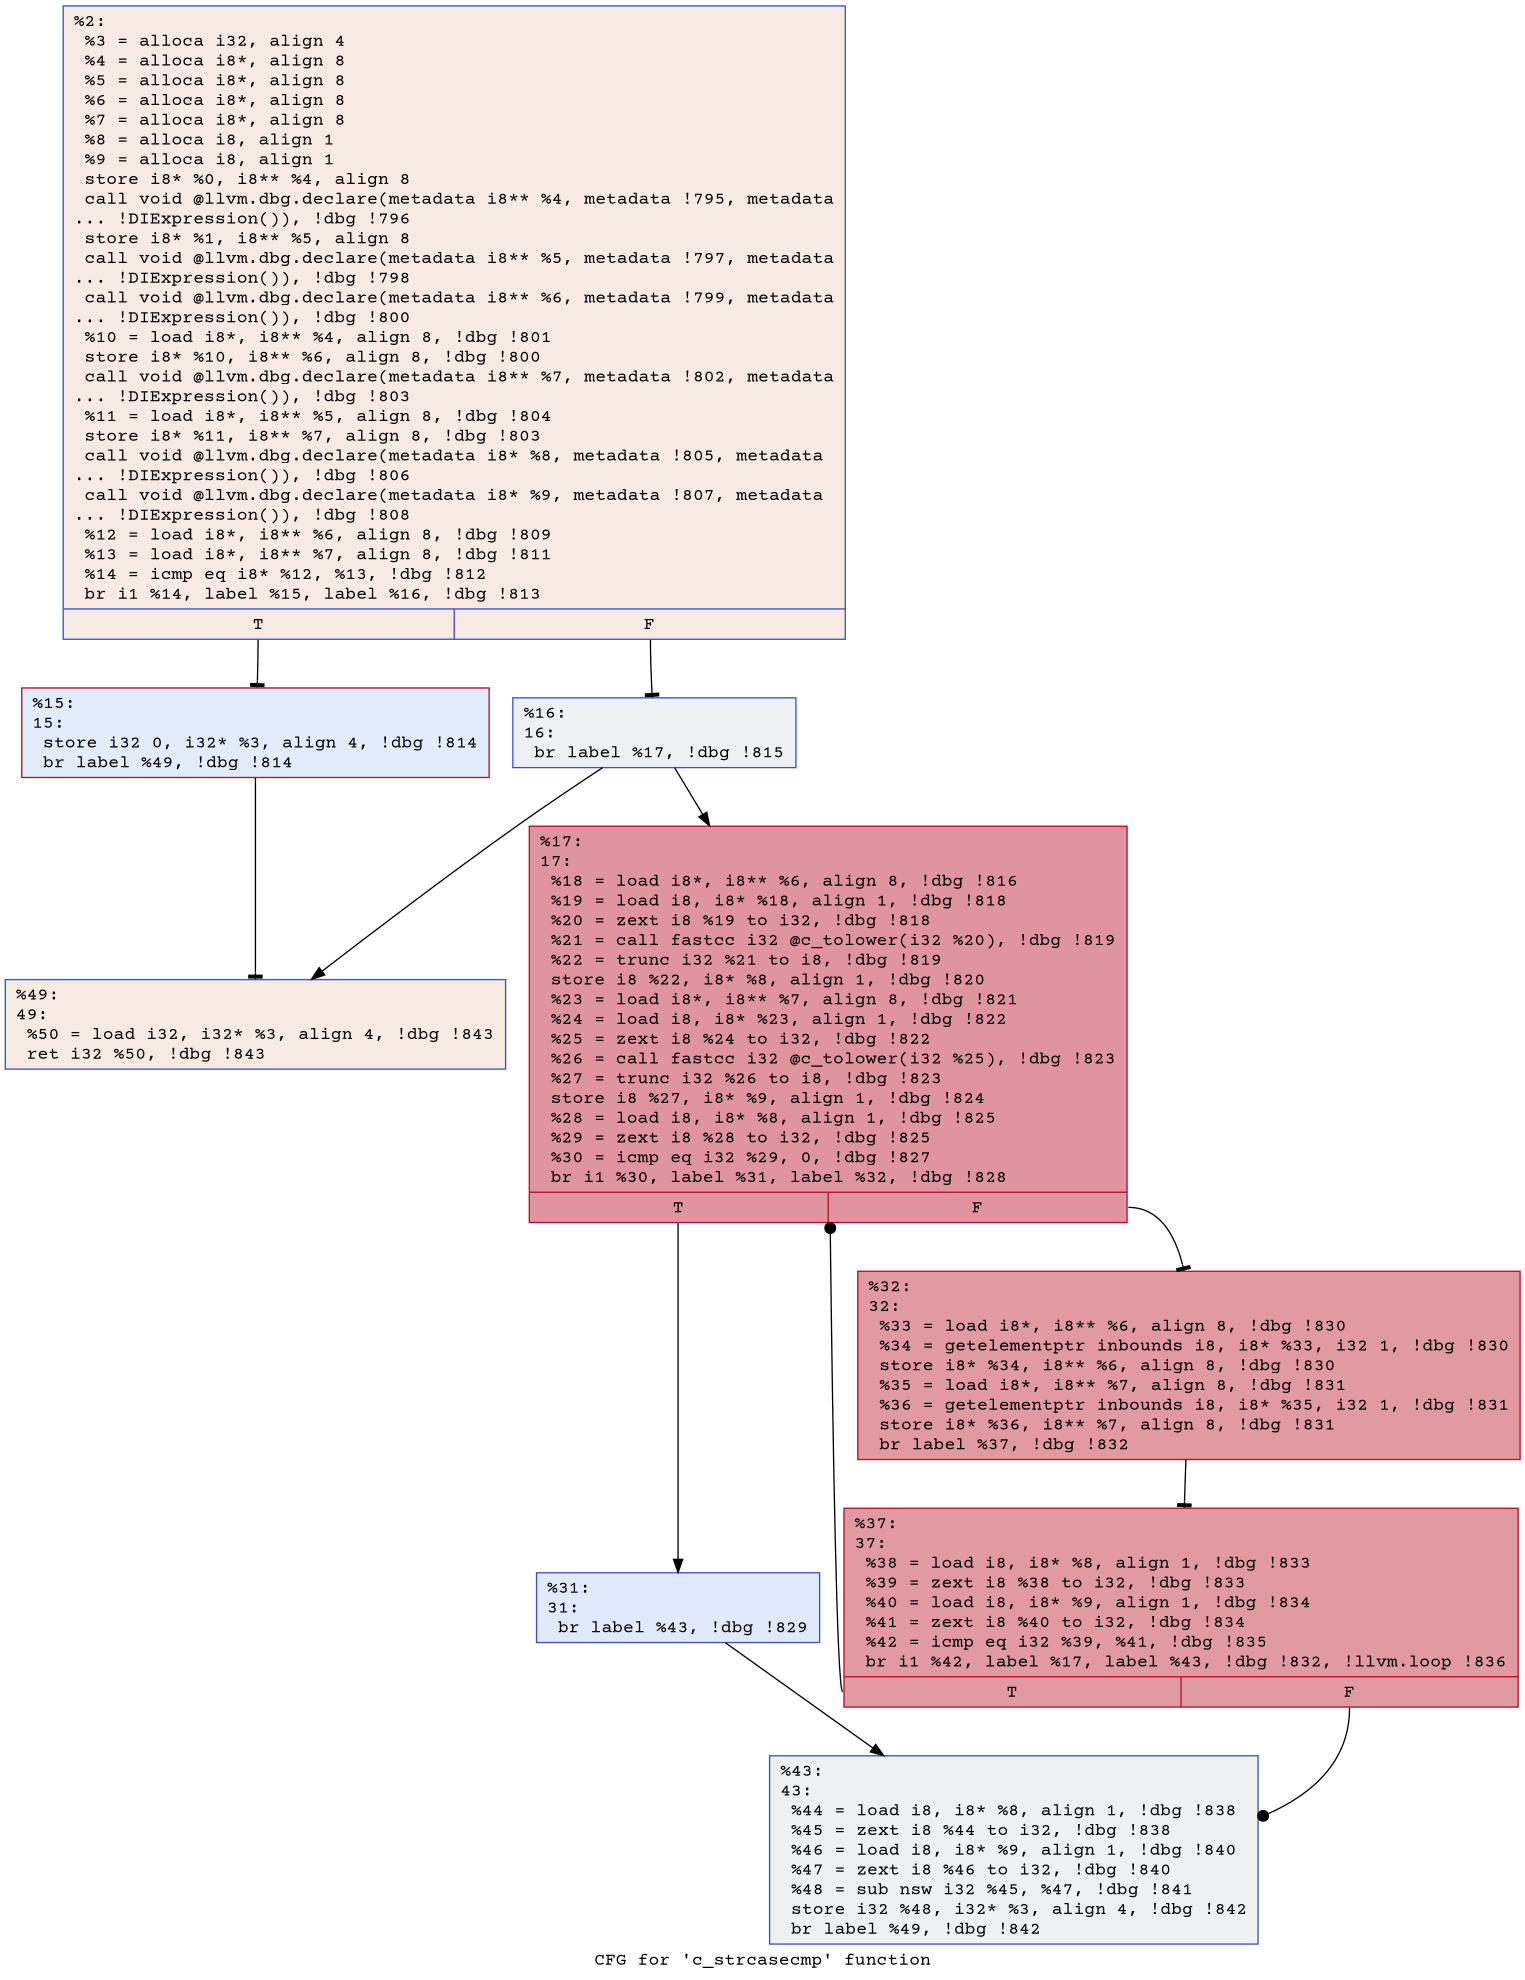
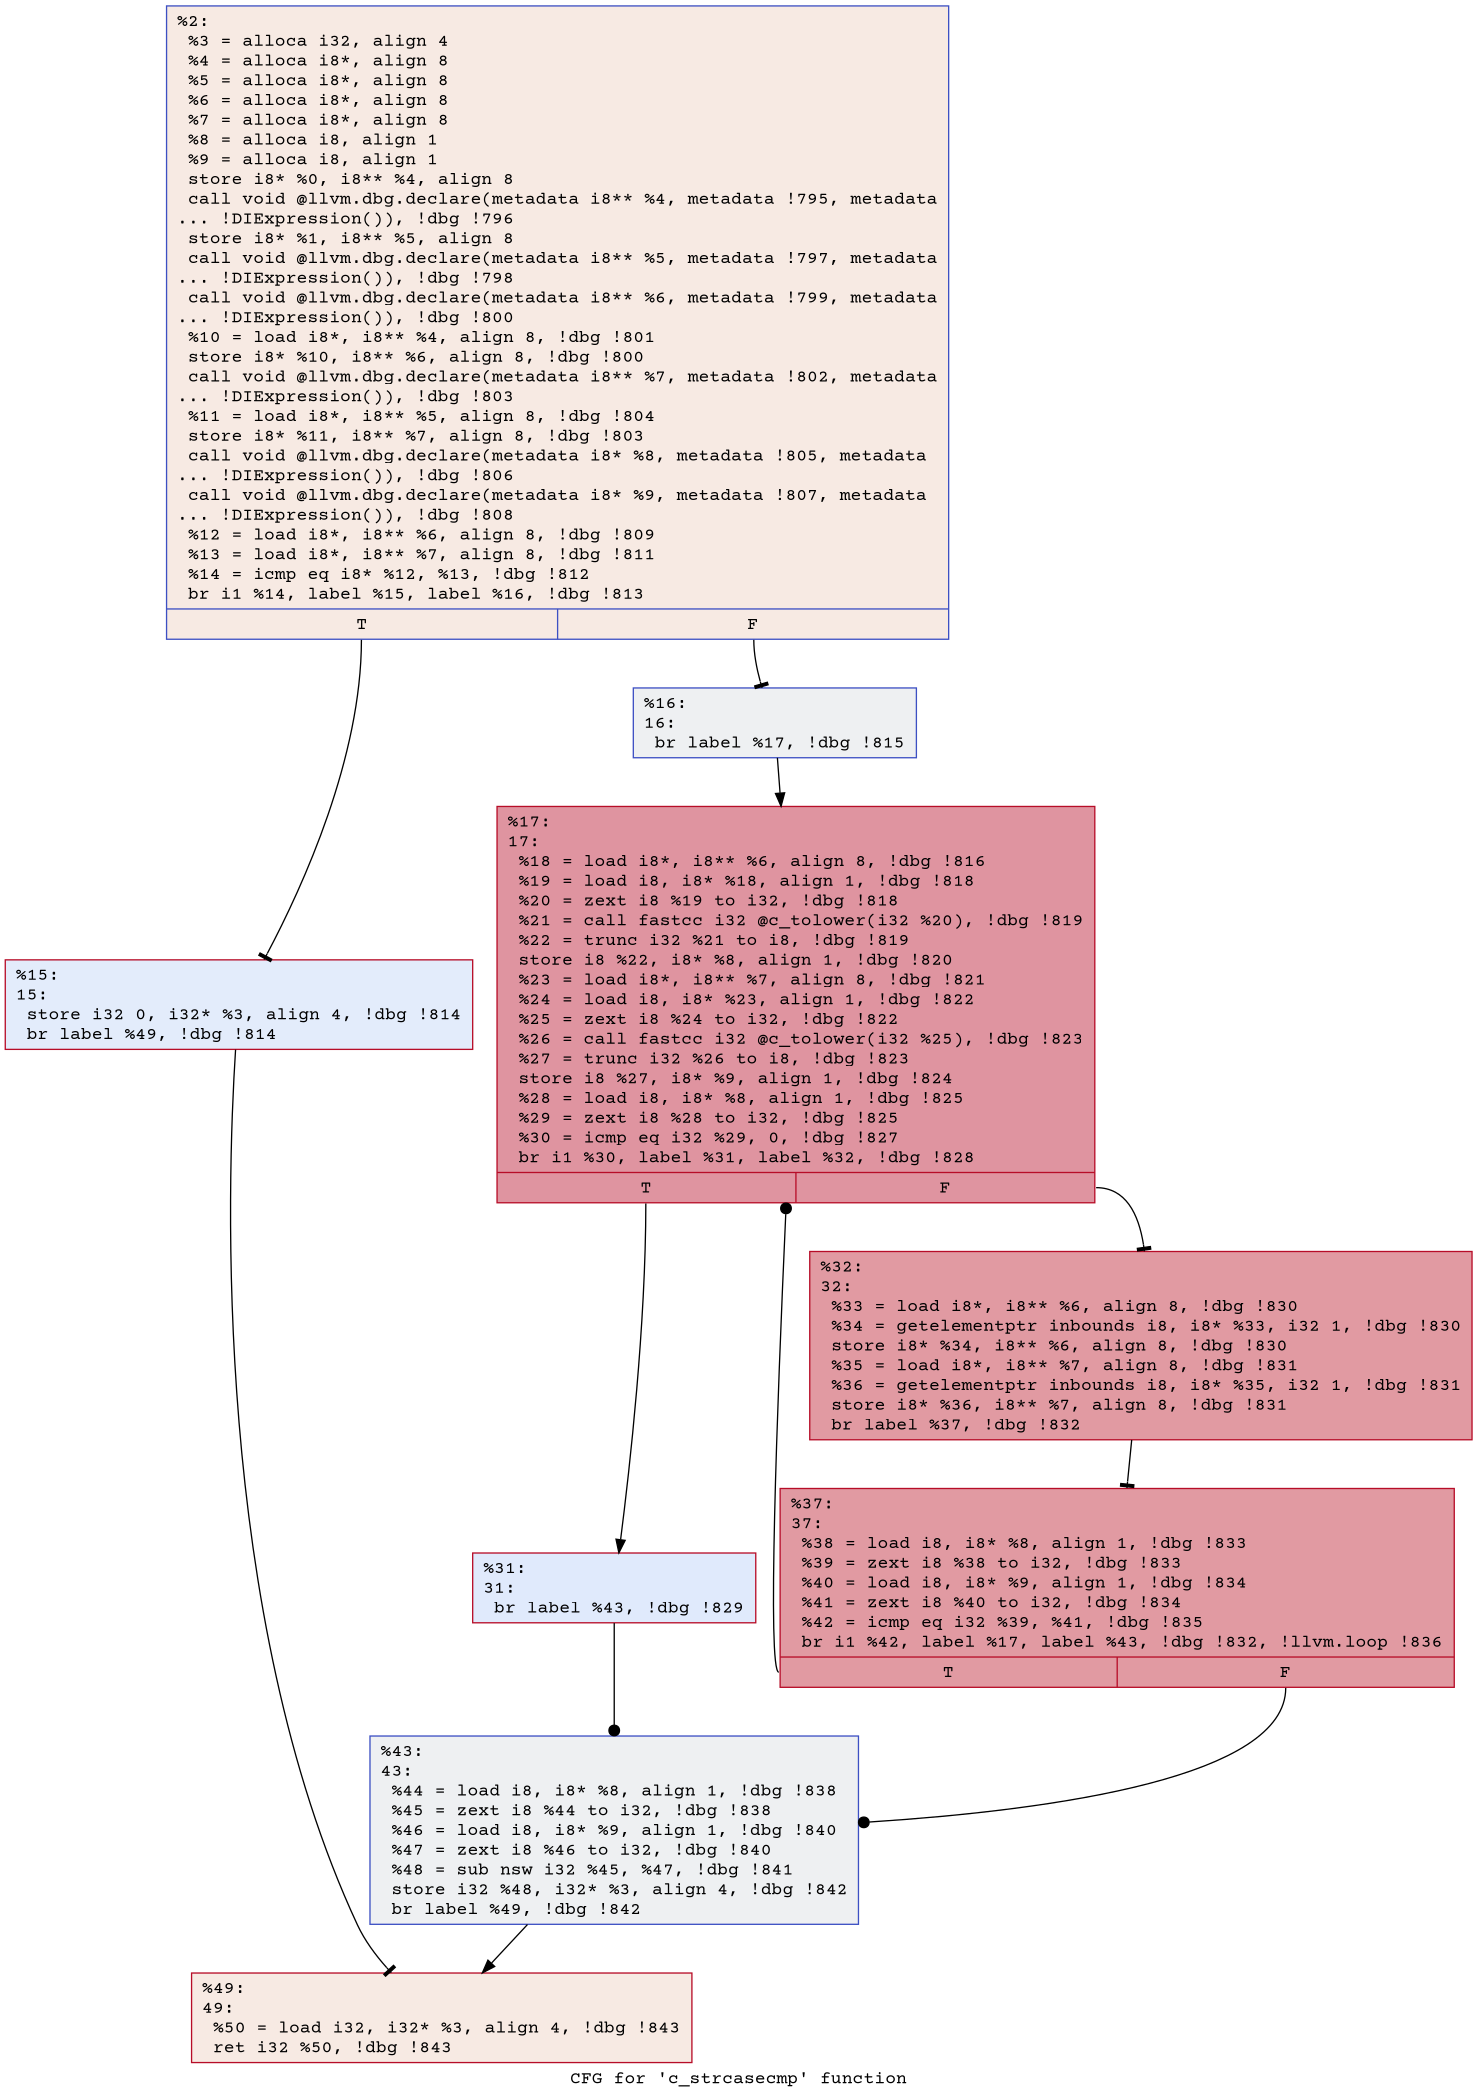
(460, 867) -> (510, 1944)
(255, 1024) -> (442, 2018)
(678, 1608) -> (614, 1588)
(799, 1695) -> (614, 1674)
